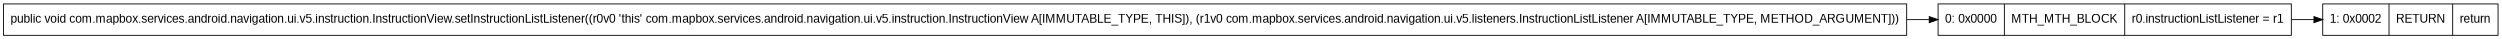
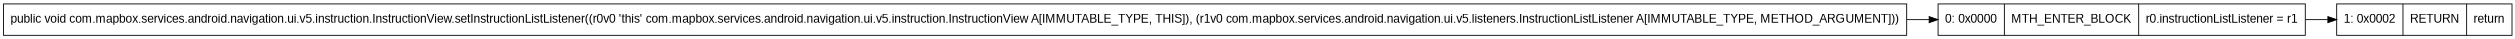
(2065, 19) -> (2072, 19)
